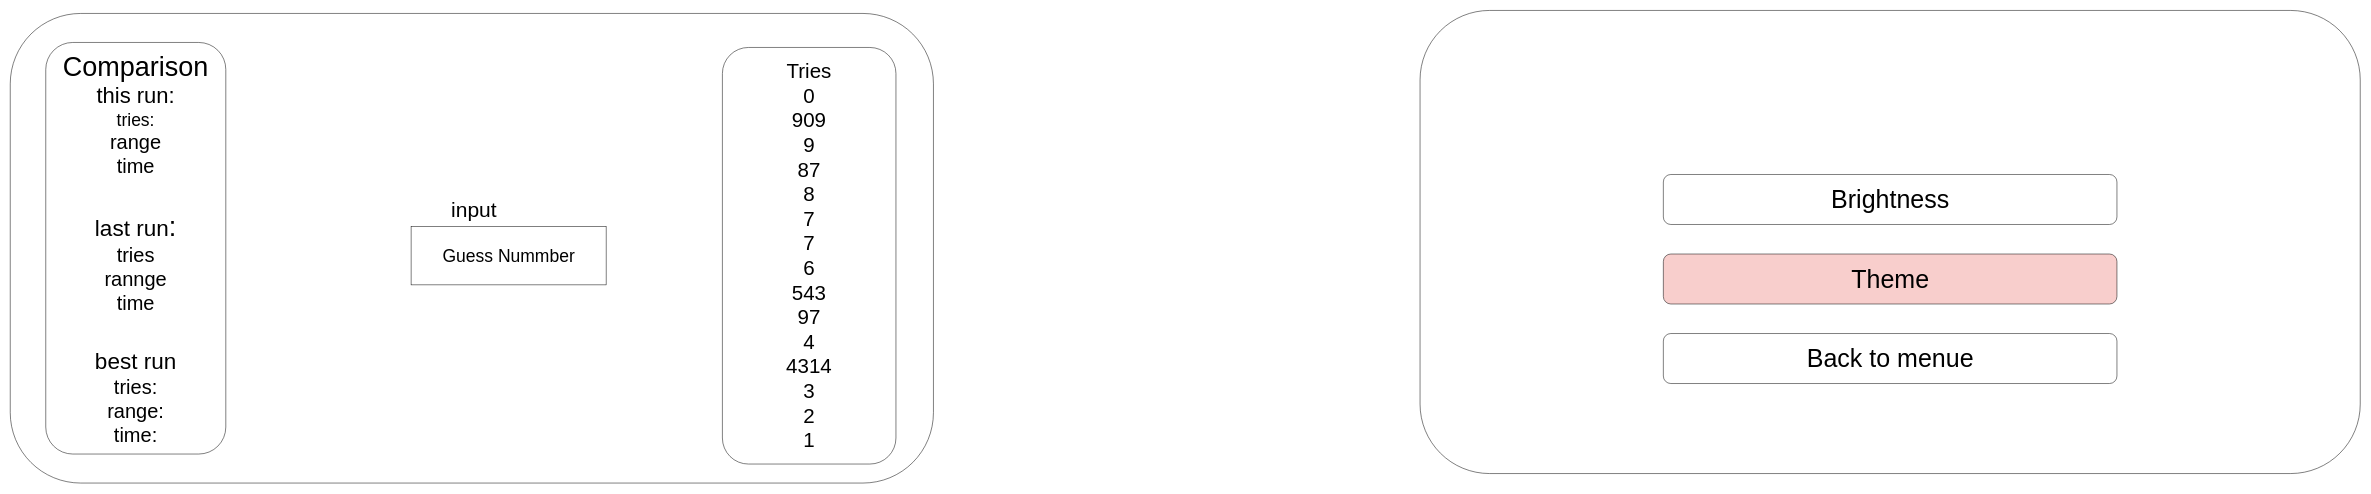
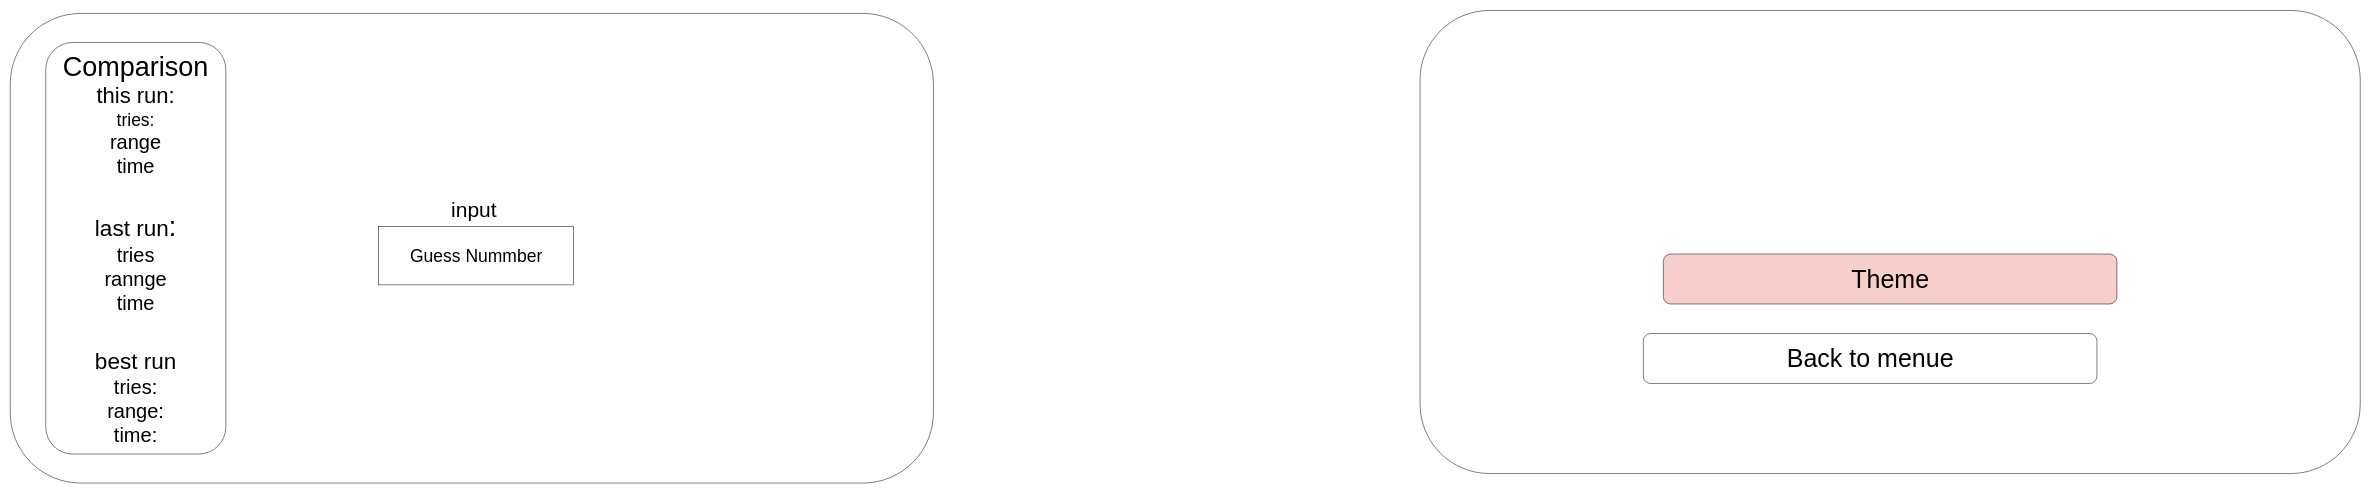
(1890, 199) -> none
(509, 256) -> (476, 256)
(809, 256) -> none
(1890, 358) -> (1870, 358)
